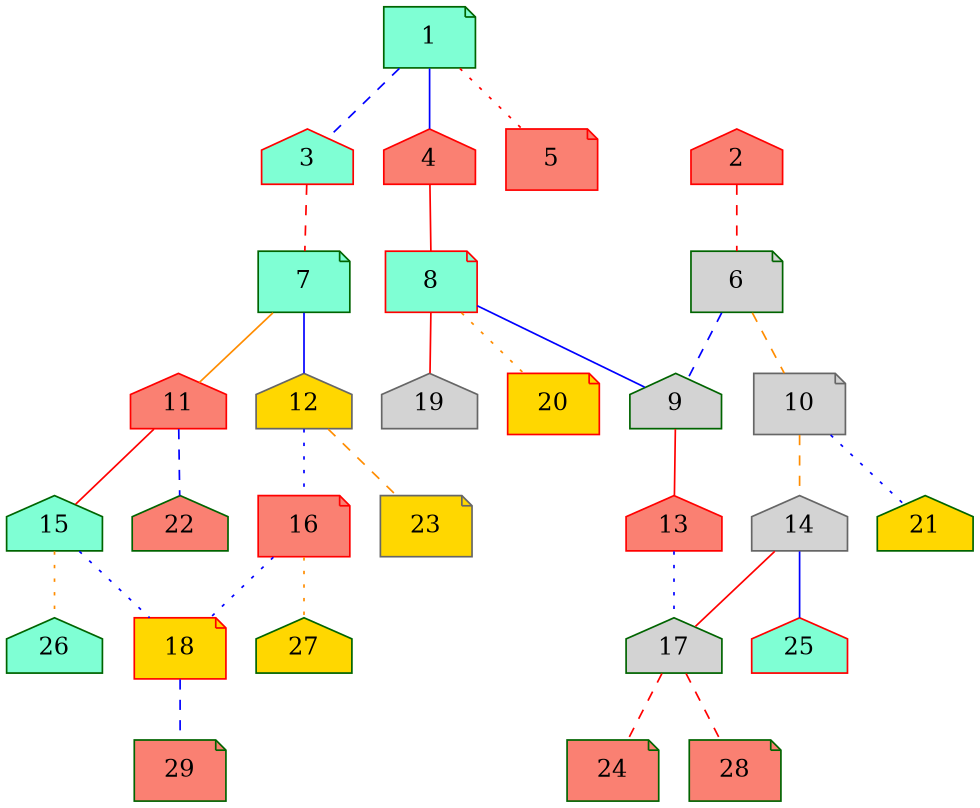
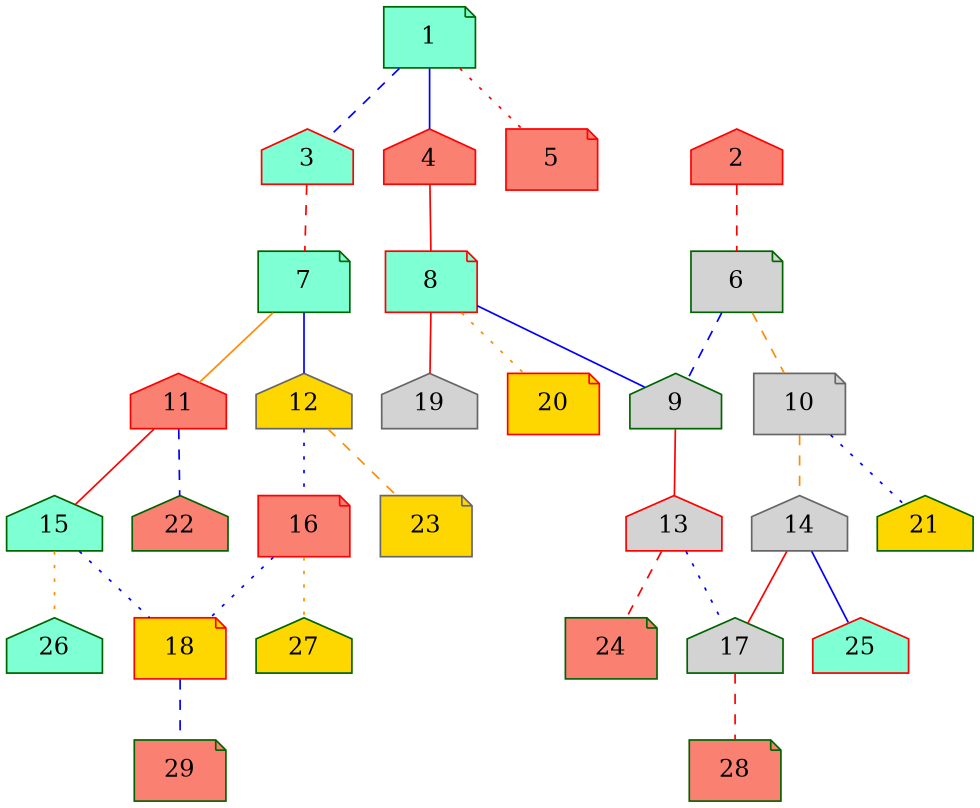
(674, 526) -> (674, 526)
(645, 707) -> (644, 585)
